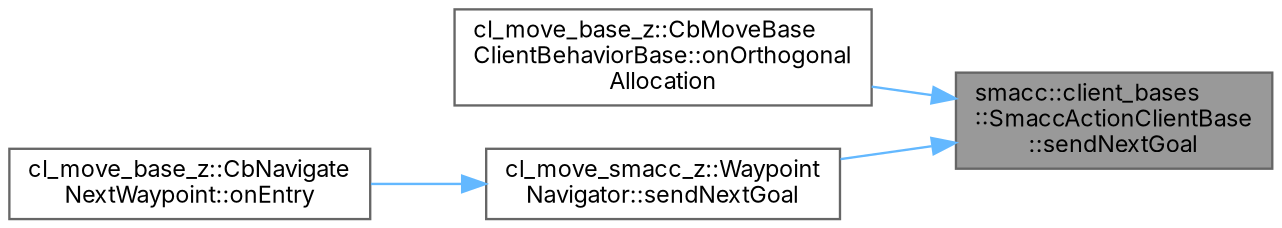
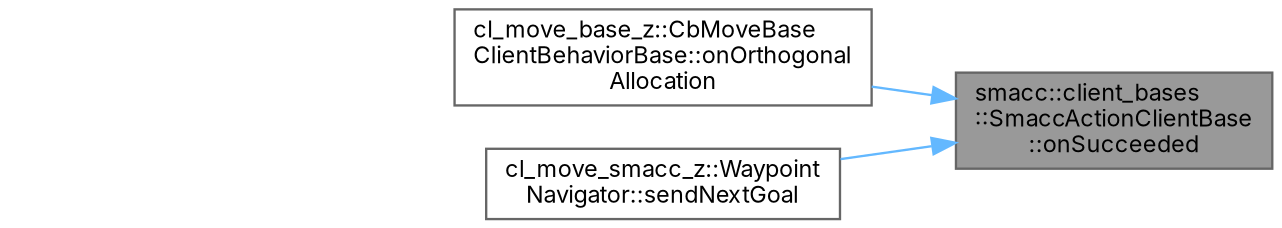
(1114, 121) -> (1114, 121)
(190, 184) -> none
